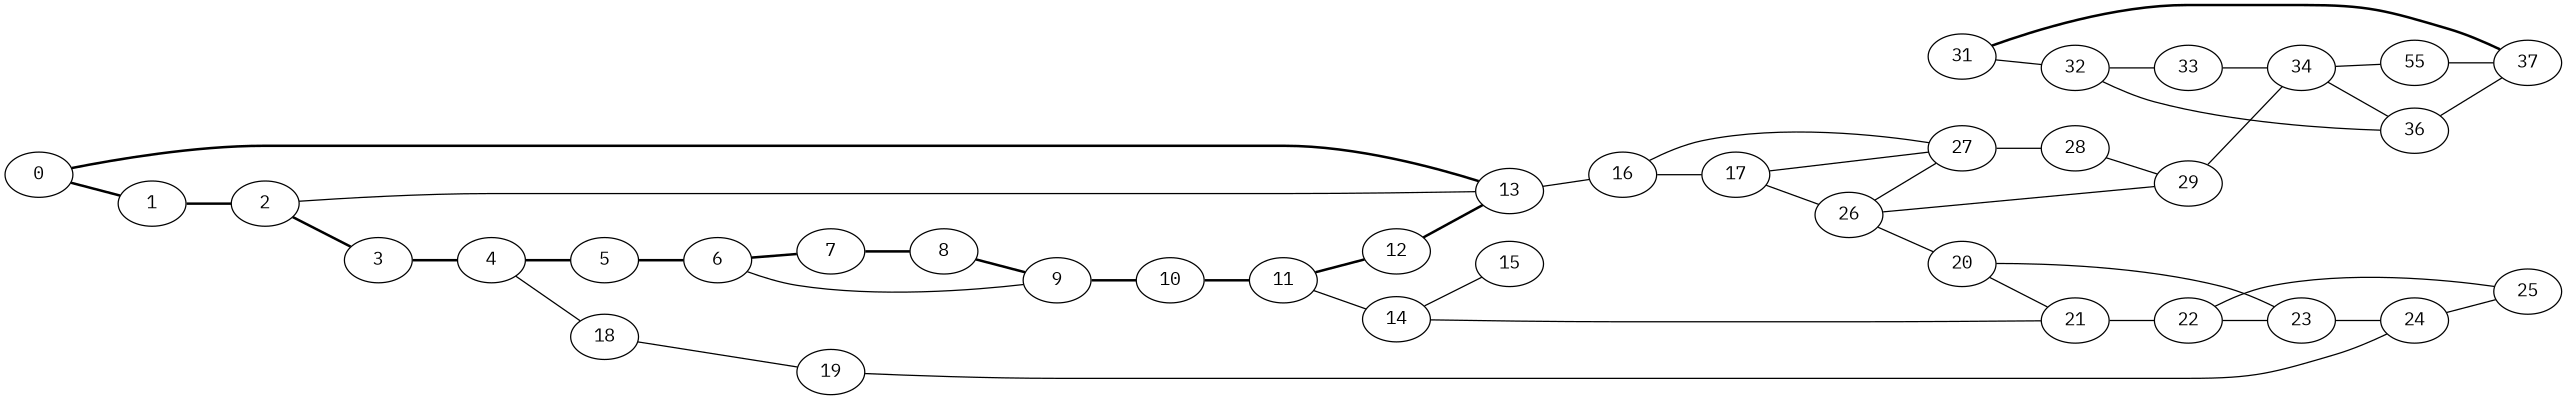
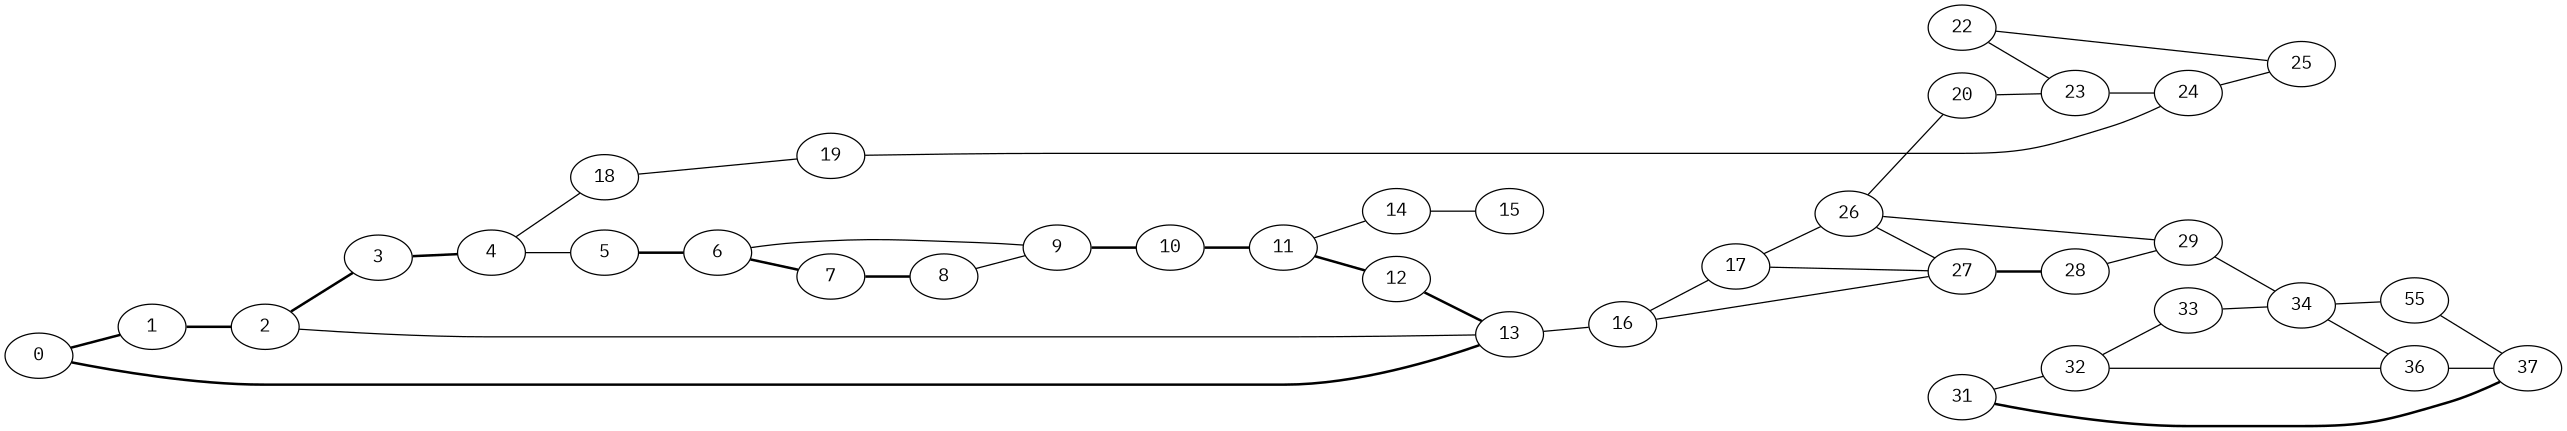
(2019, 148) -> (2019, 272)
(548, 260) -> (548, 253)
(1001, 266) -> (1001, 262)
(2075, 321) -> none
